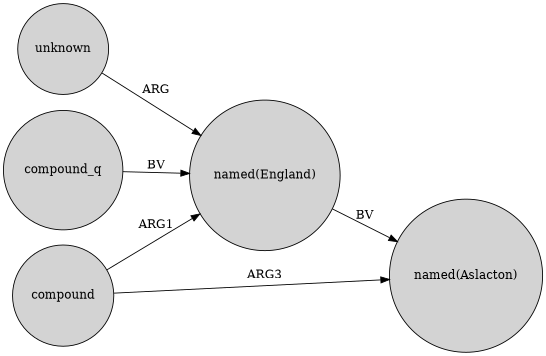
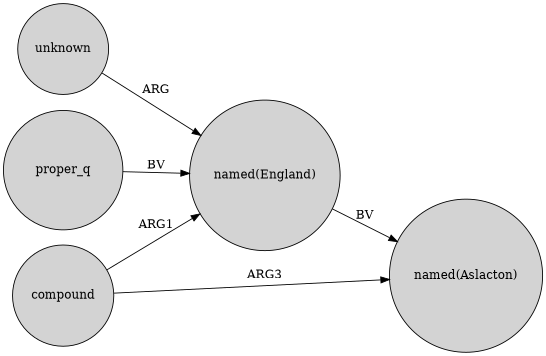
(63, 170) -> (63, 170)
